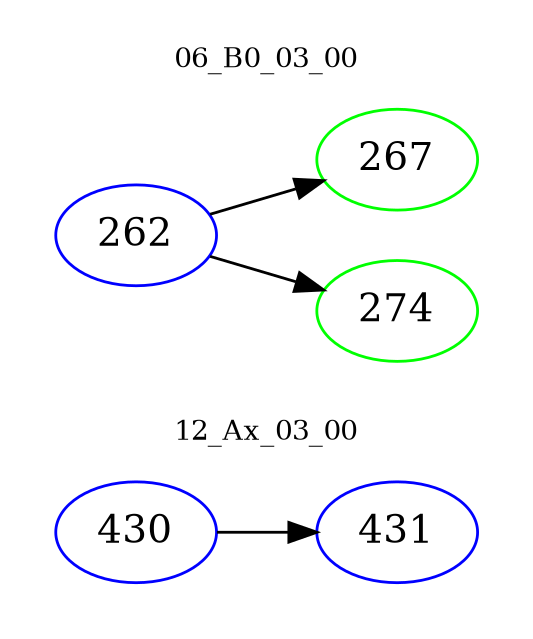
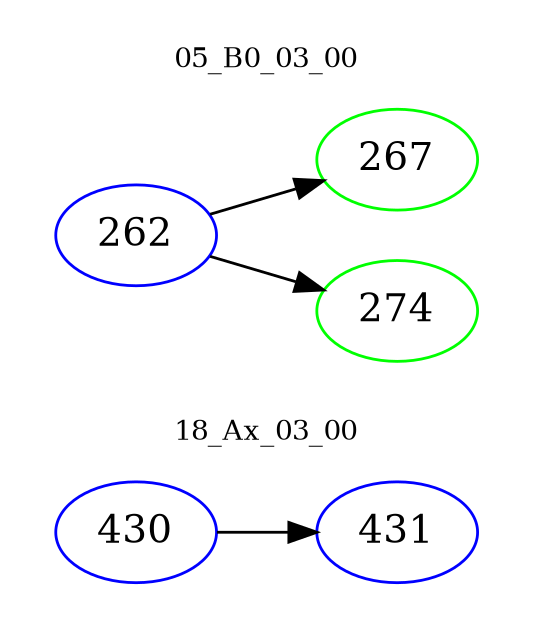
(267, 60) -> (267, 60)
(267, 433) -> (267, 433)
